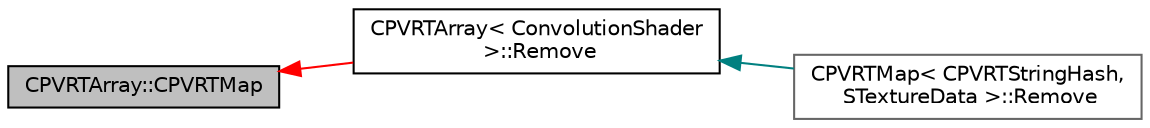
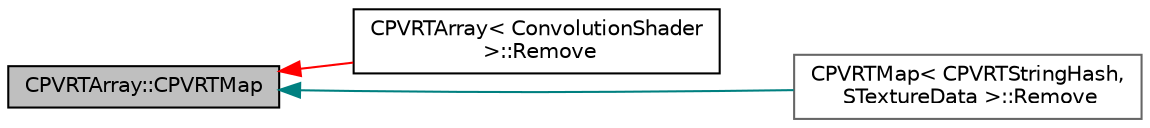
(767, 66) -> (547, 92)
